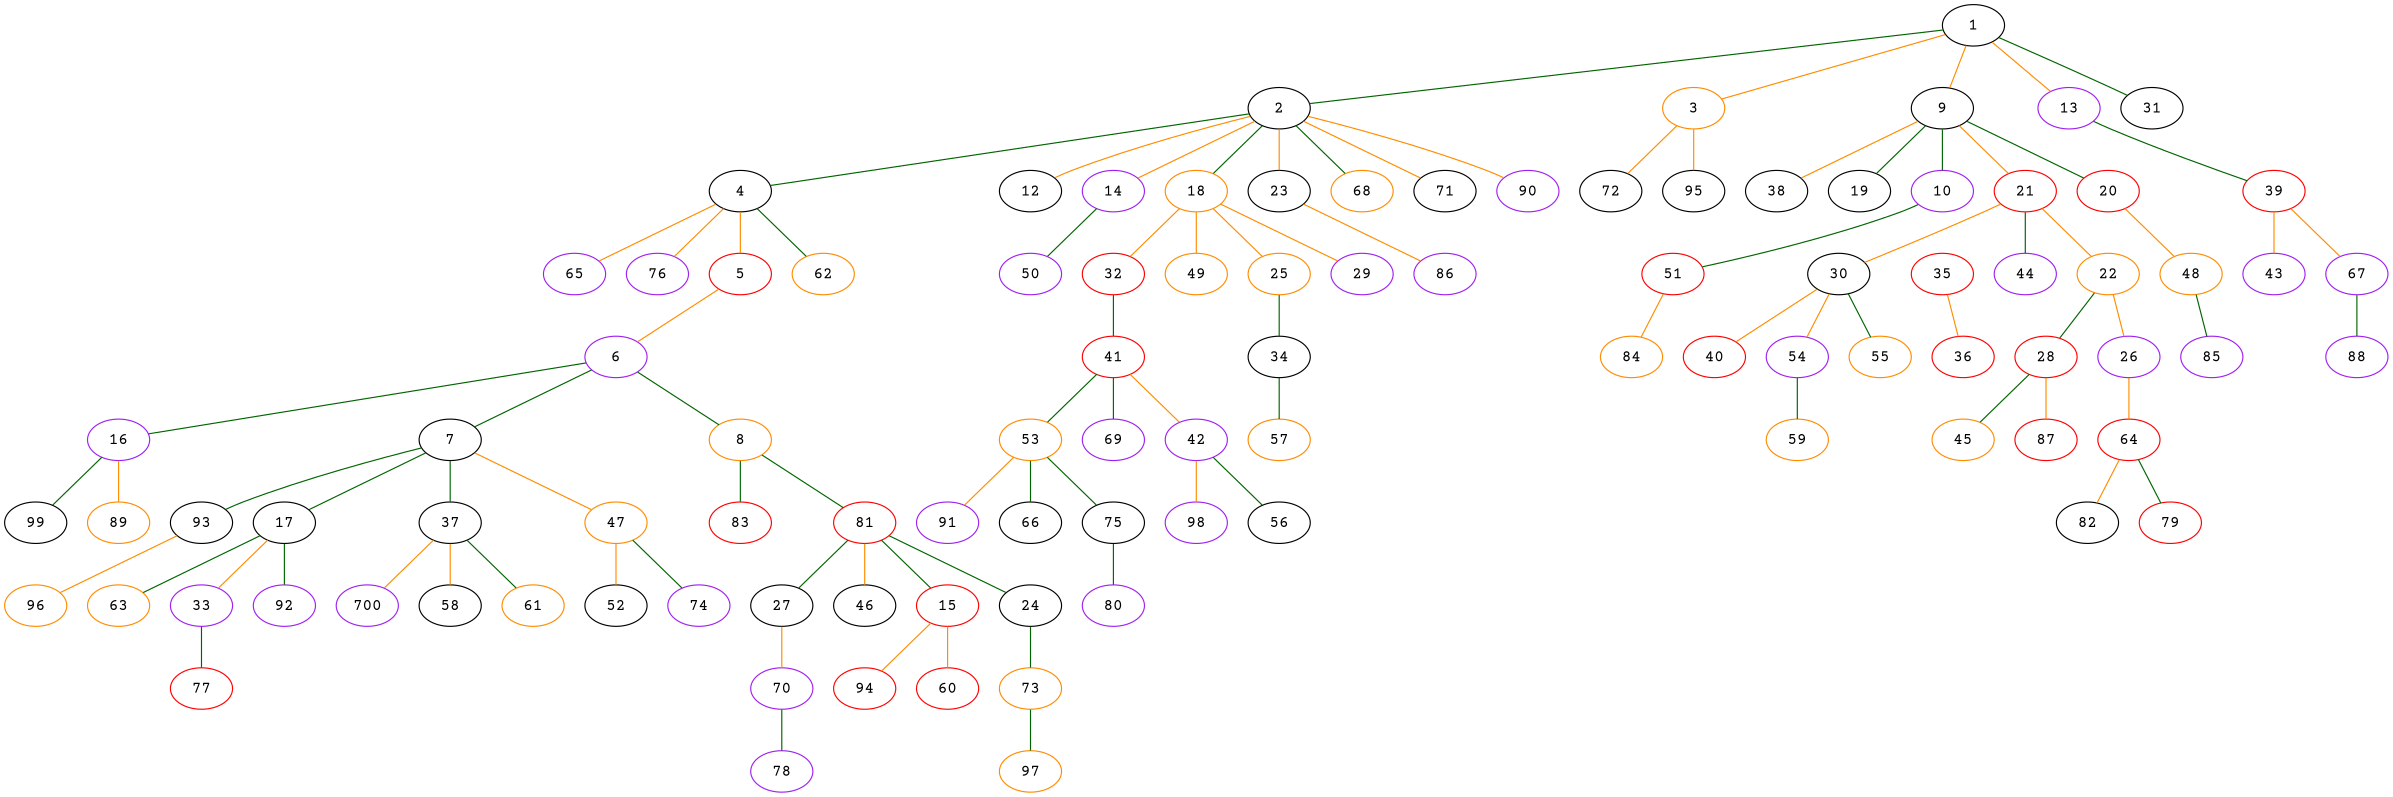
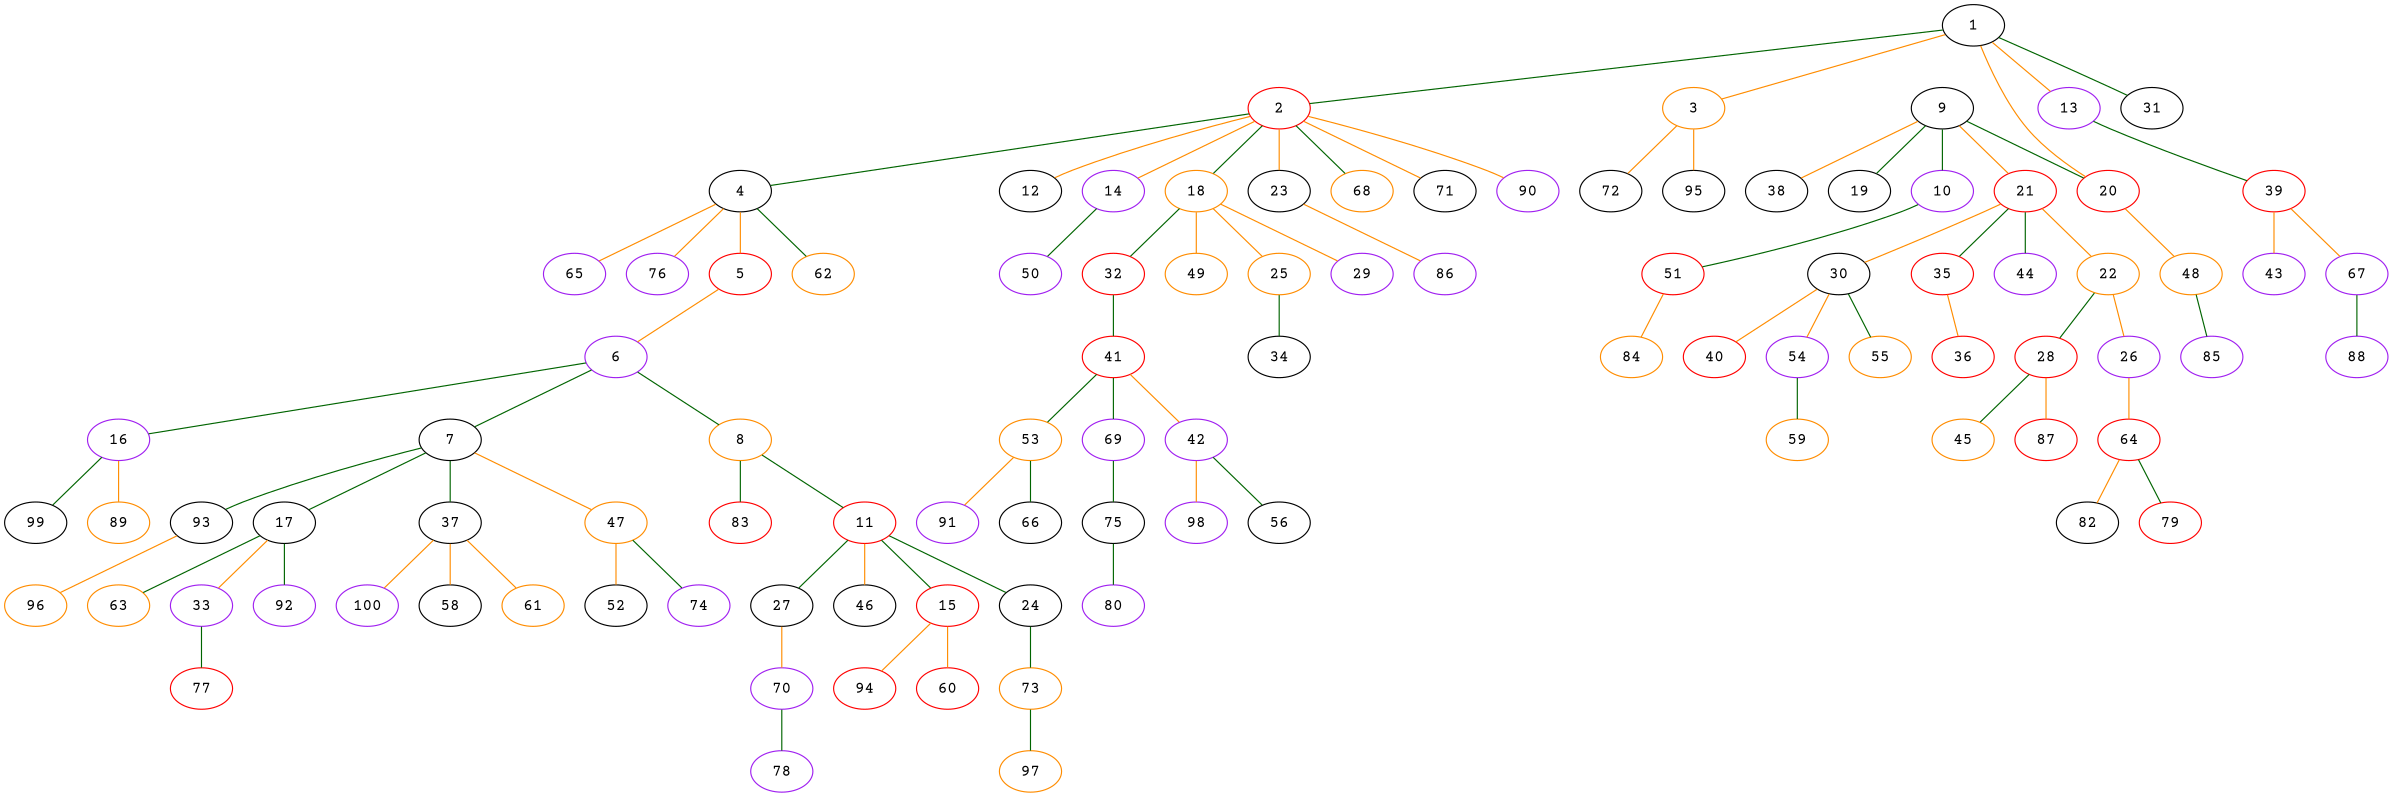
(1958, 67) -> (2021, 121)
(1279, 108) -> (1279, 108)
(1155, 232) -> (1155, 232)
none -> (1984, 232)
(1279, 440) -> none
(1072, 481) -> (1113, 481)
(865, 523) -> (865, 523)
(492, 564) -> (492, 564)
(367, 606) -> (367, 606)
